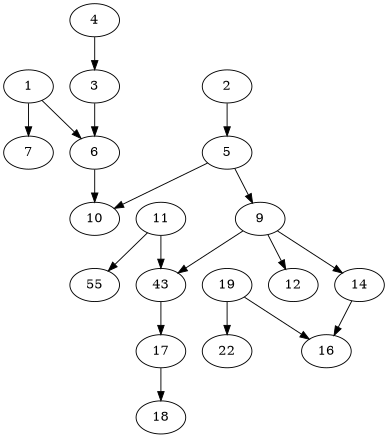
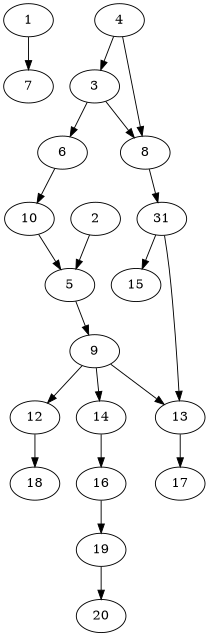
(58, 116) -> none
none -> (145, 153)
(165, 184) -> (47, 248)
(161, 219) -> (162, 219)
(95, 285) -> (136, 285)
(161, 285) -> (180, 417)
(273, 316) -> (101, 512)
(227, 351) -> (101, 616)
(161, 380) -> (35, 446)
